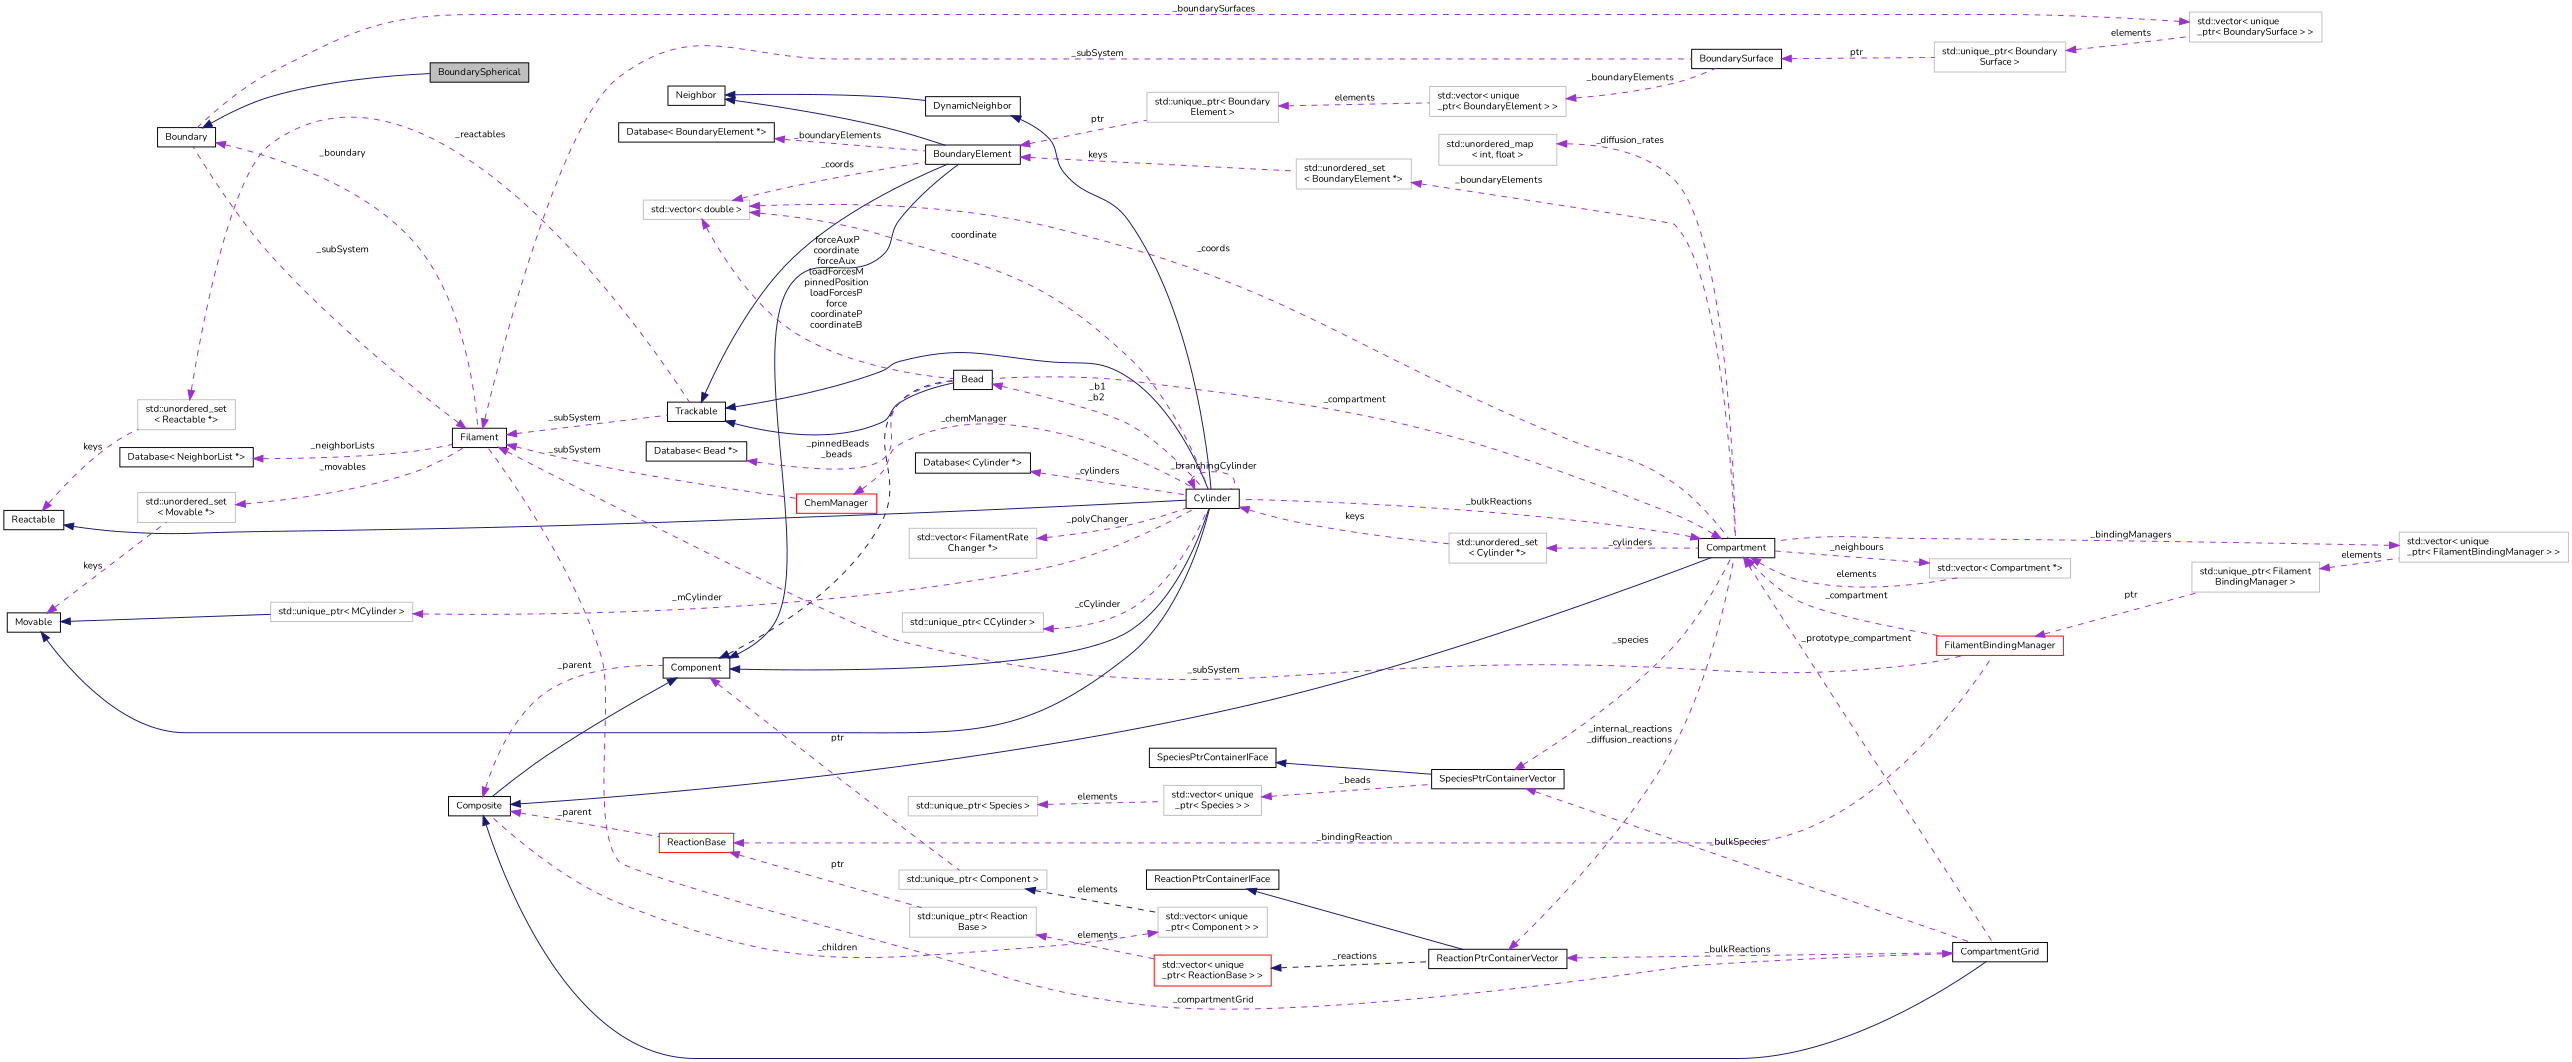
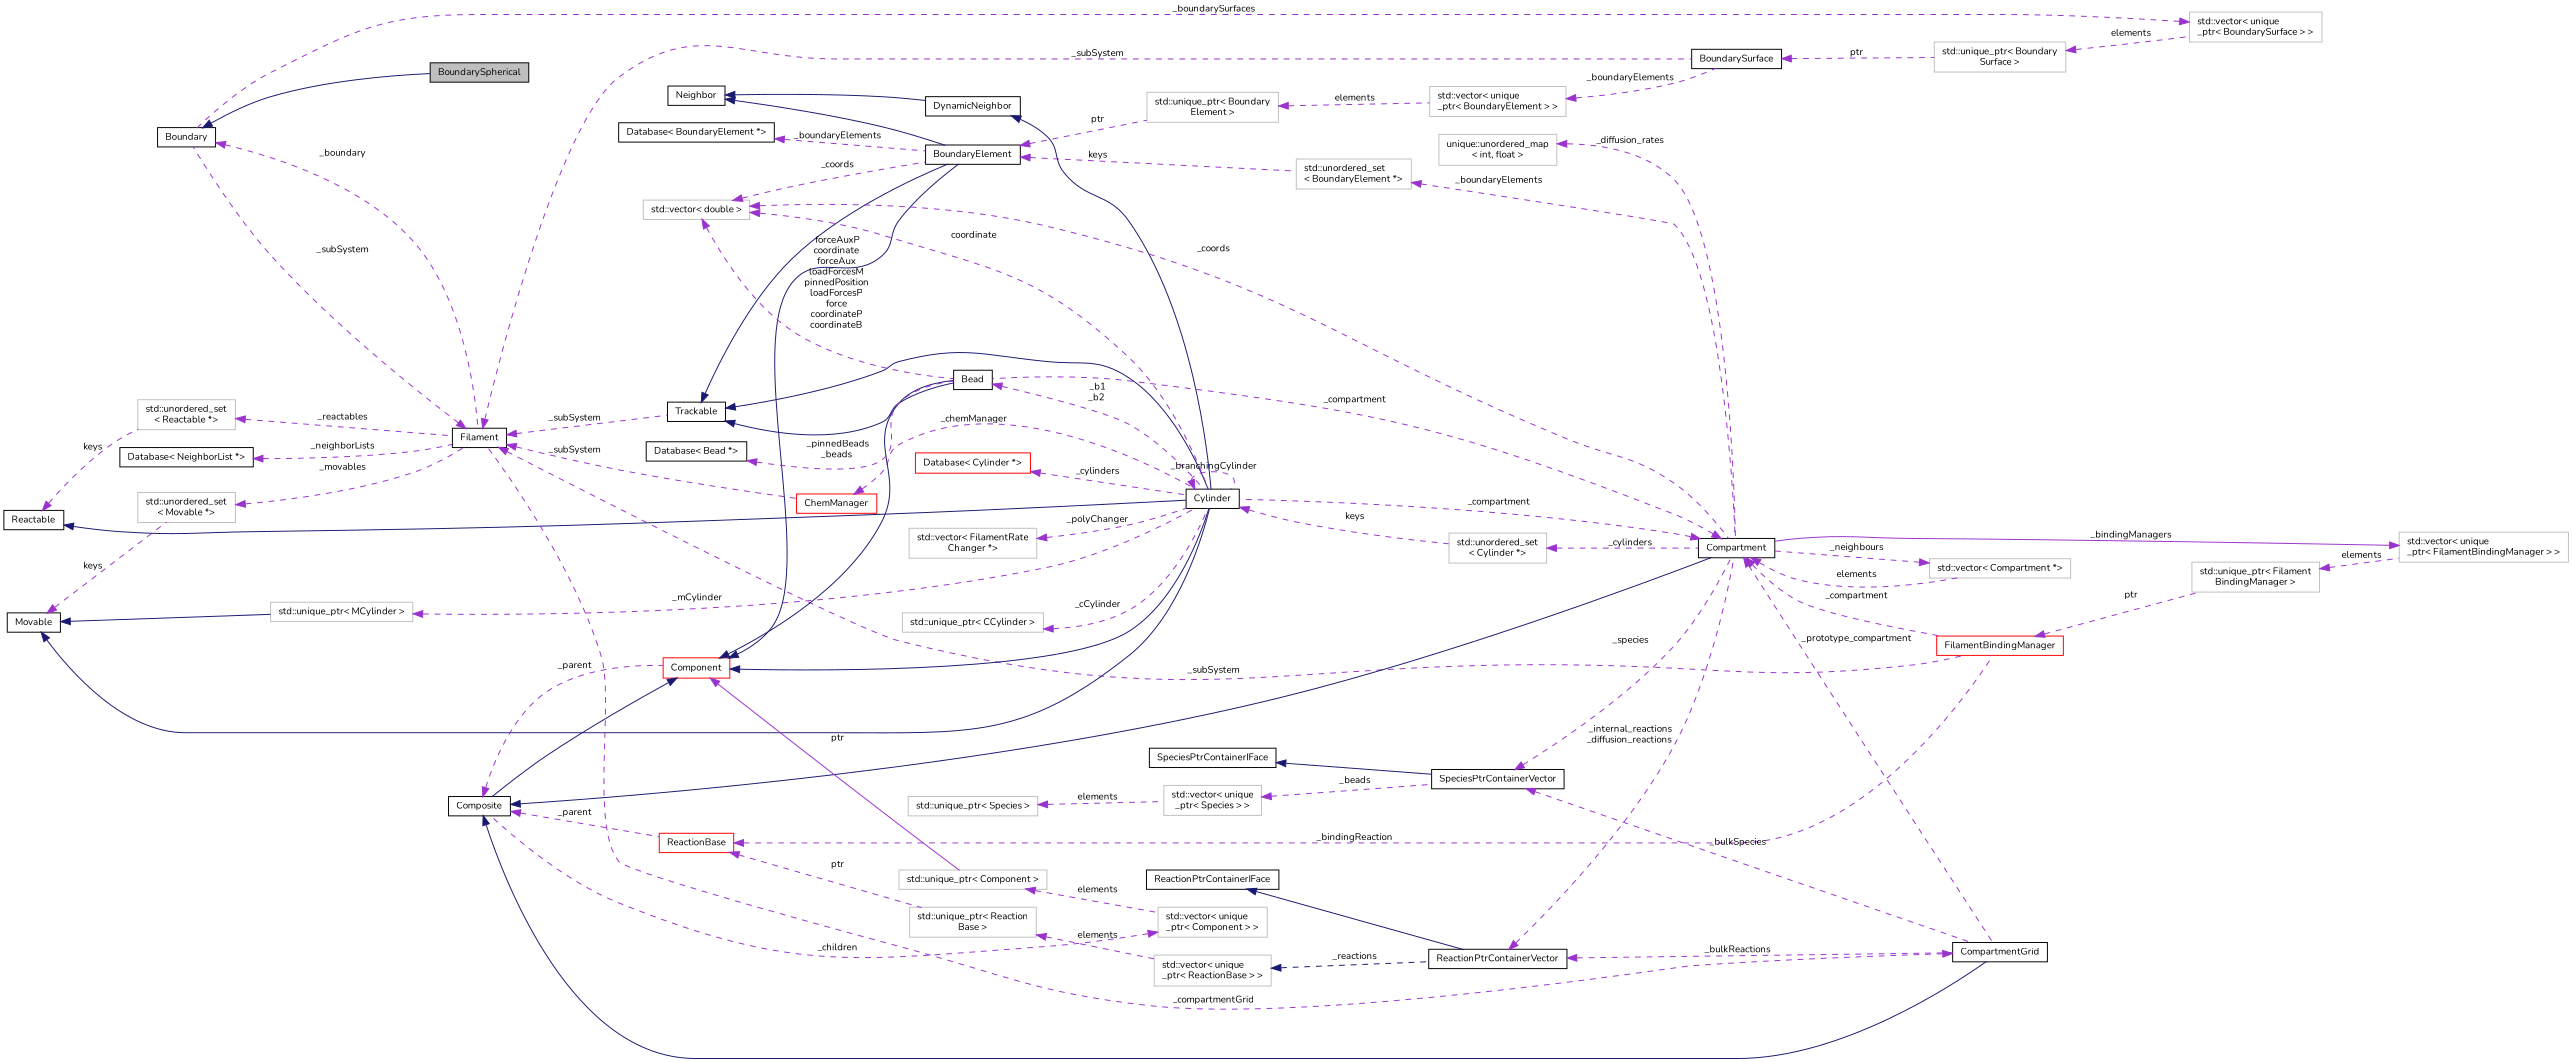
(405, 128) -> (349, 428)
(1498, 150) -> (1498, 150)
(973, 463) -> (973, 463)
(1498, 502) -> (1498, 502)
(876, 531) -> (876, 531)
(2082, 540) -> (2082, 540)
(696, 668) -> (696, 668)
(844, 783) -> (844, 783)
(1096, 902) -> (1096, 902)
(1213, 971) -> (1213, 971)
